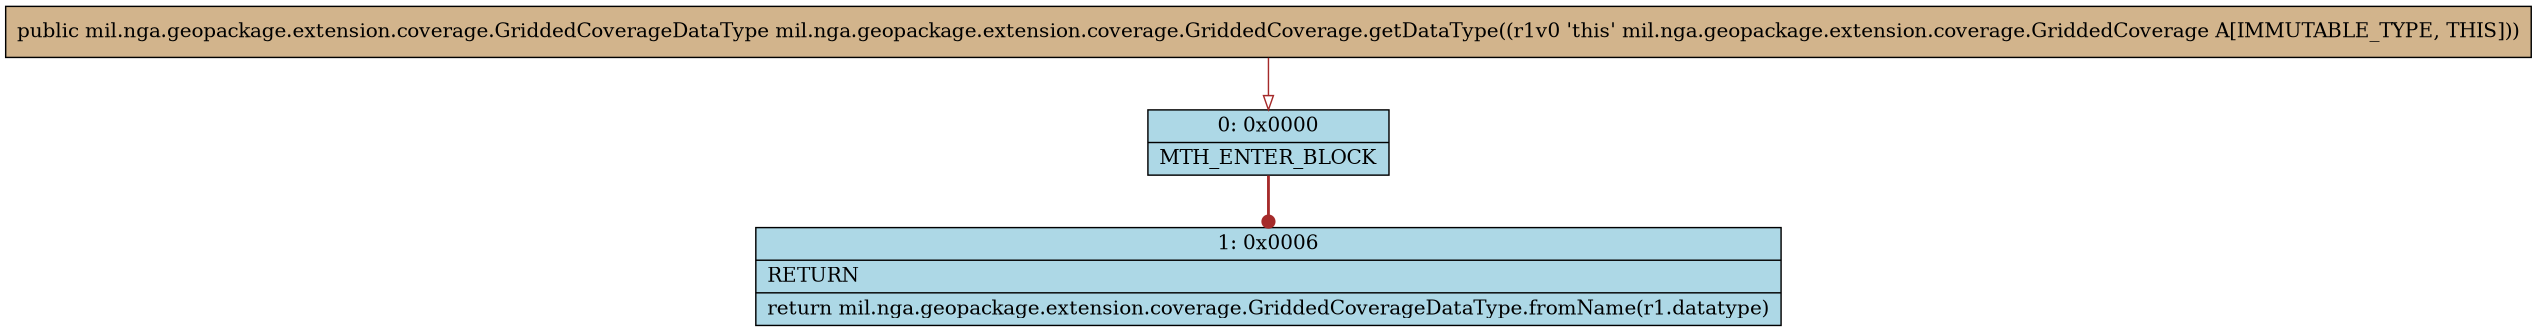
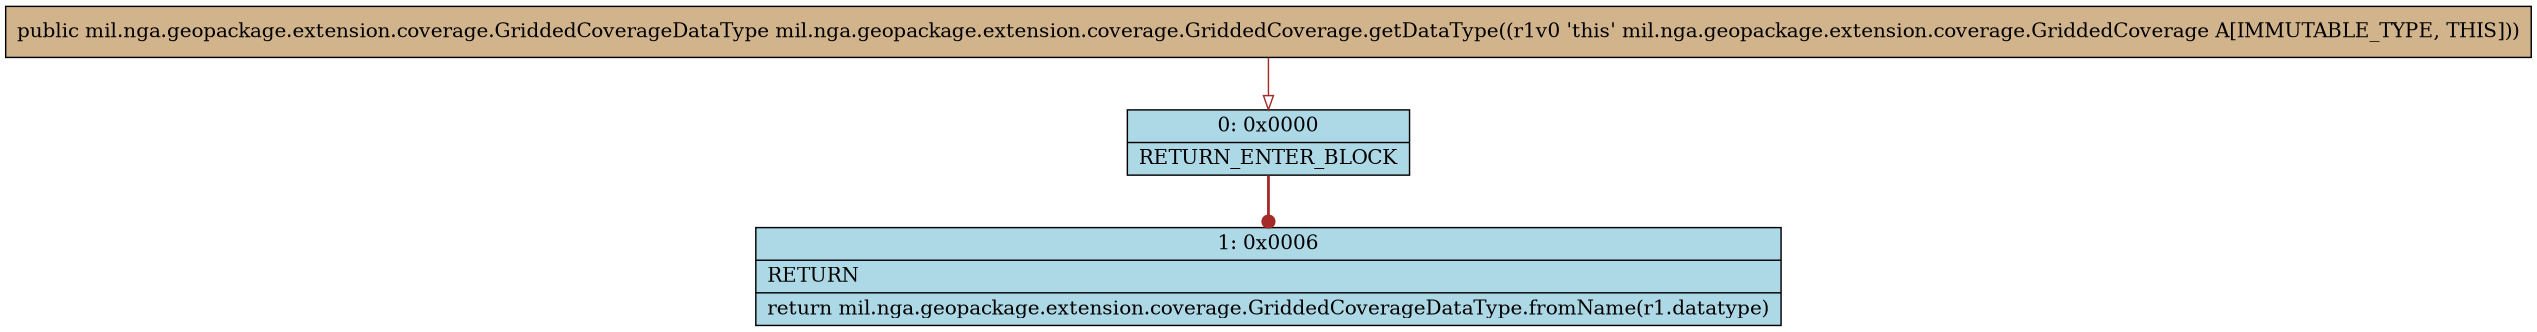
(1268, 158) -> (1268, 158)
